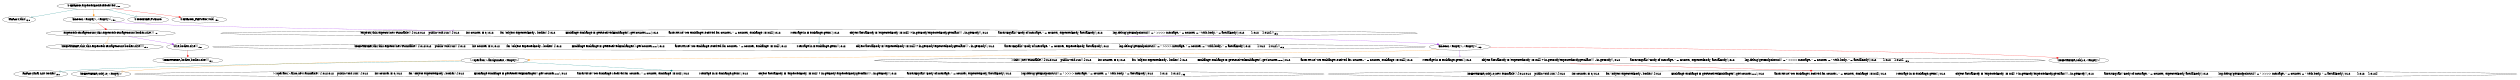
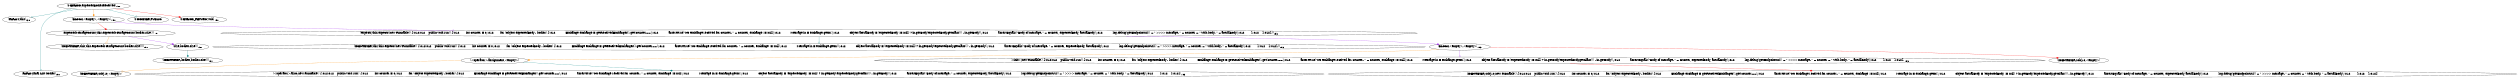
(188, 53) -> (188, 53)
(201, 66) -> (41, 30)
